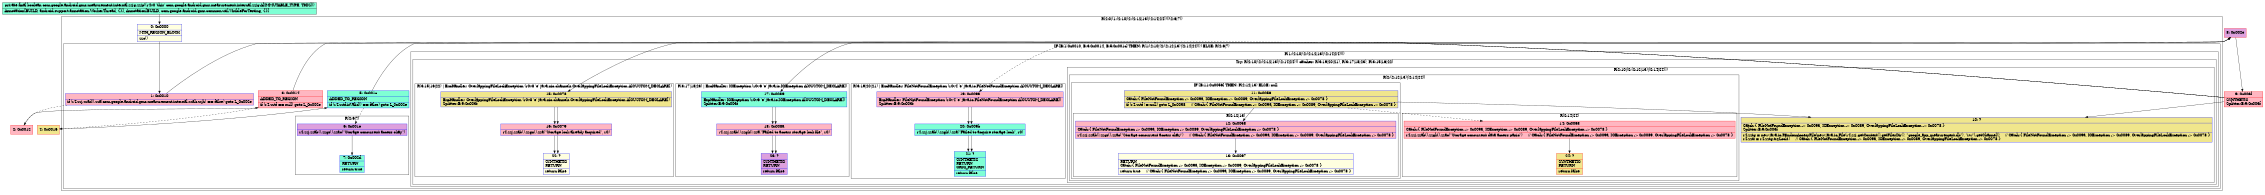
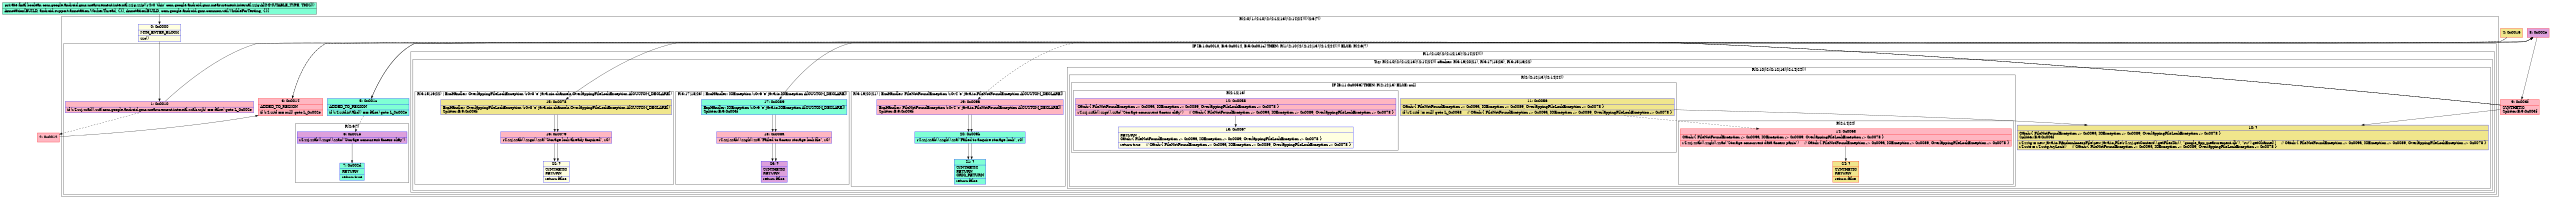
(160, 33) -> (160, 33)
(1248, 115) -> none
(160, 121) -> (1385, 42)
